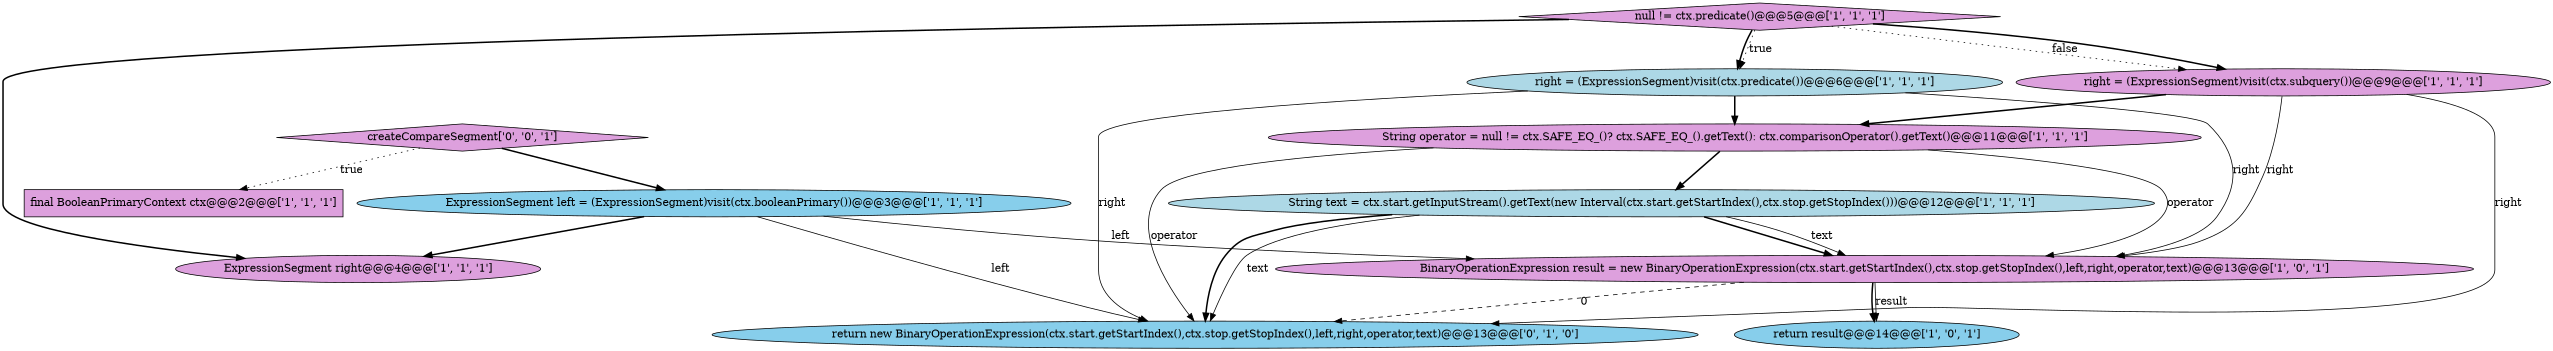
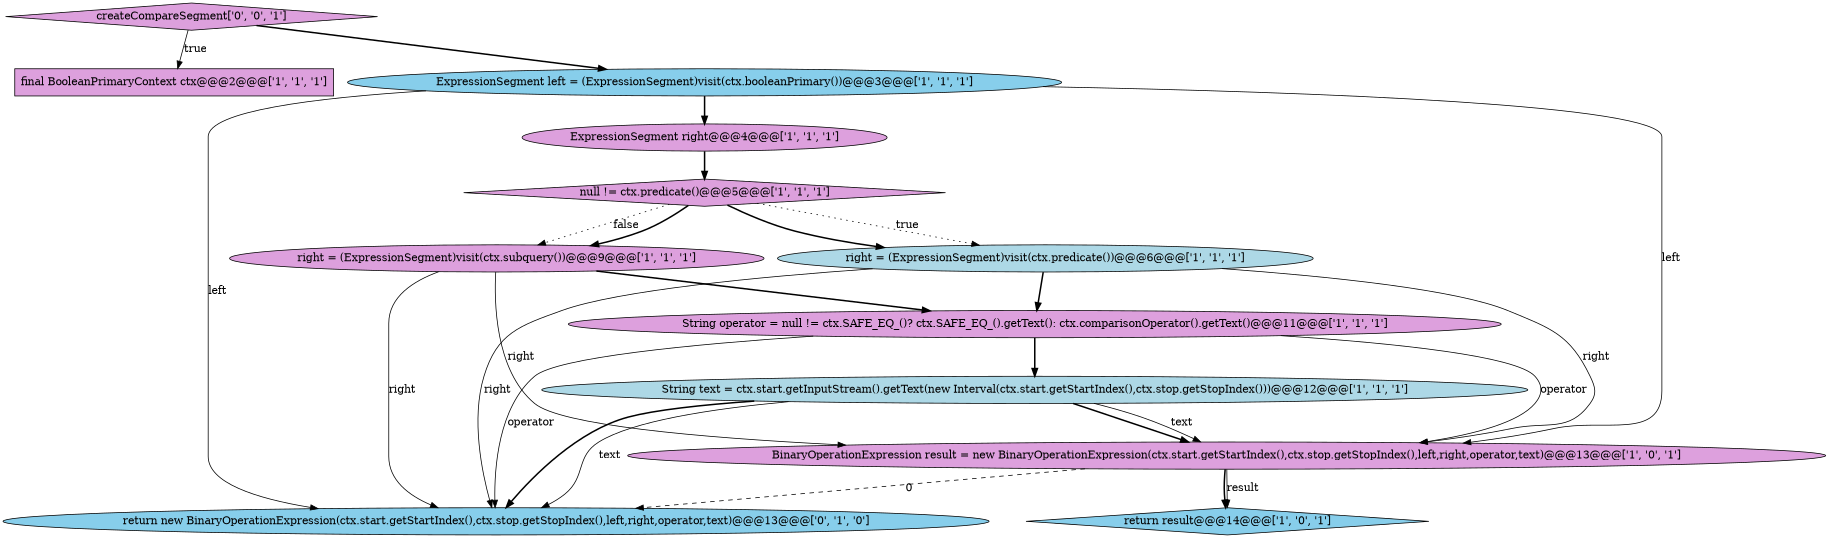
(602, 39) -> (705, 161)
(334, 168) -> (184, 46)
(1877, 335) -> (1227, 521)
